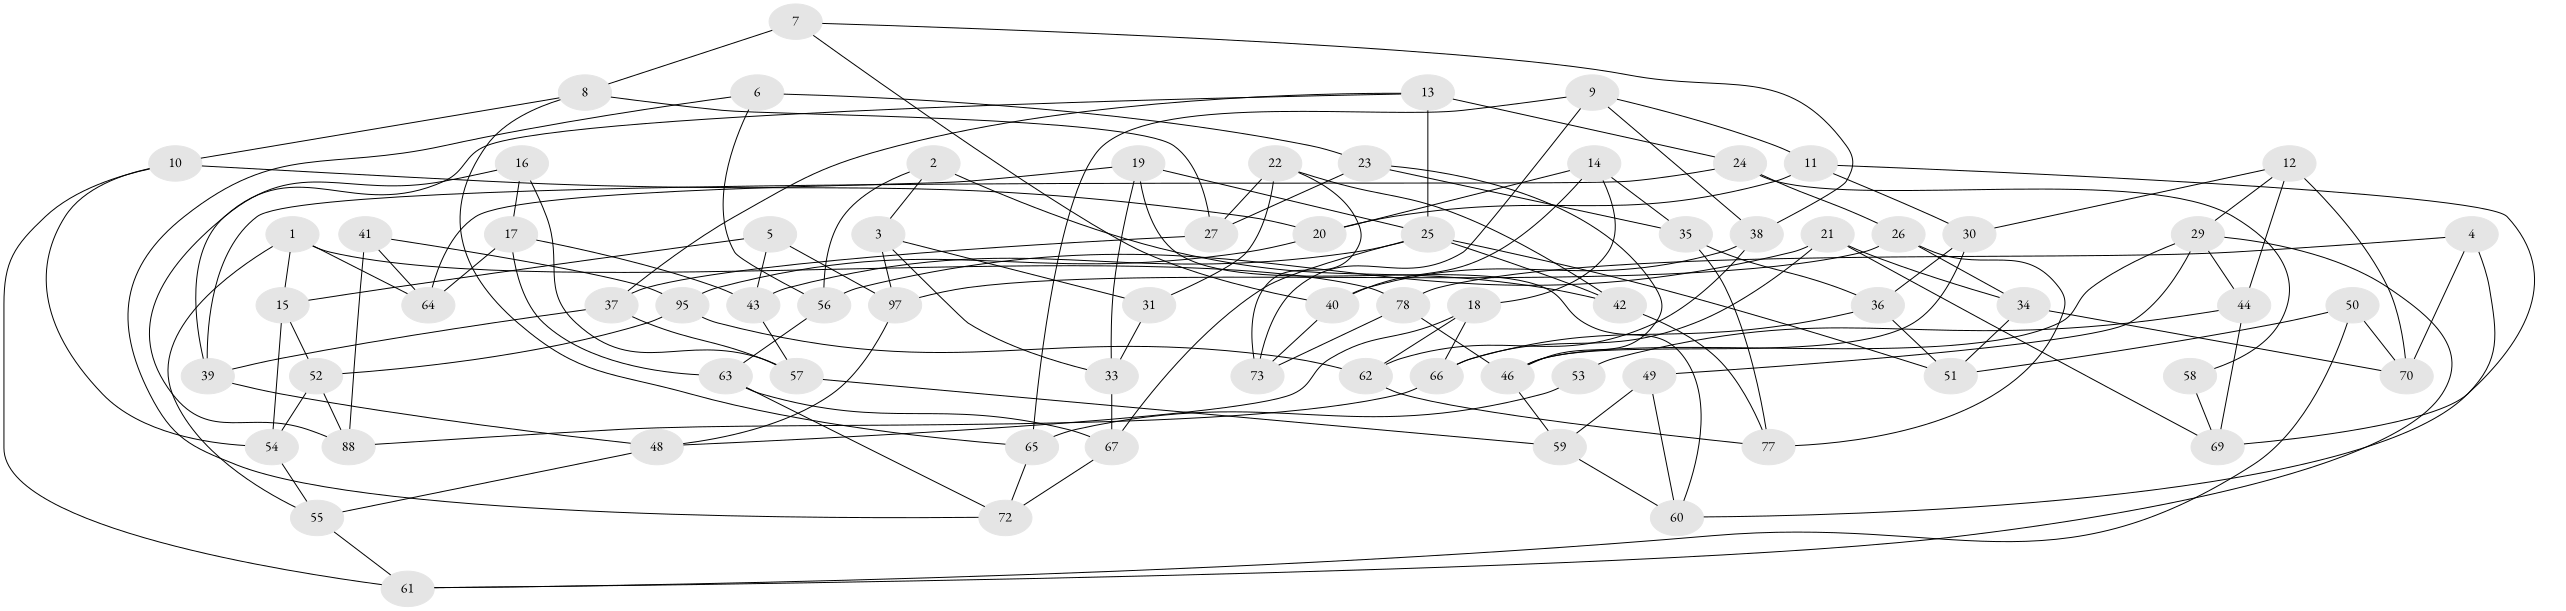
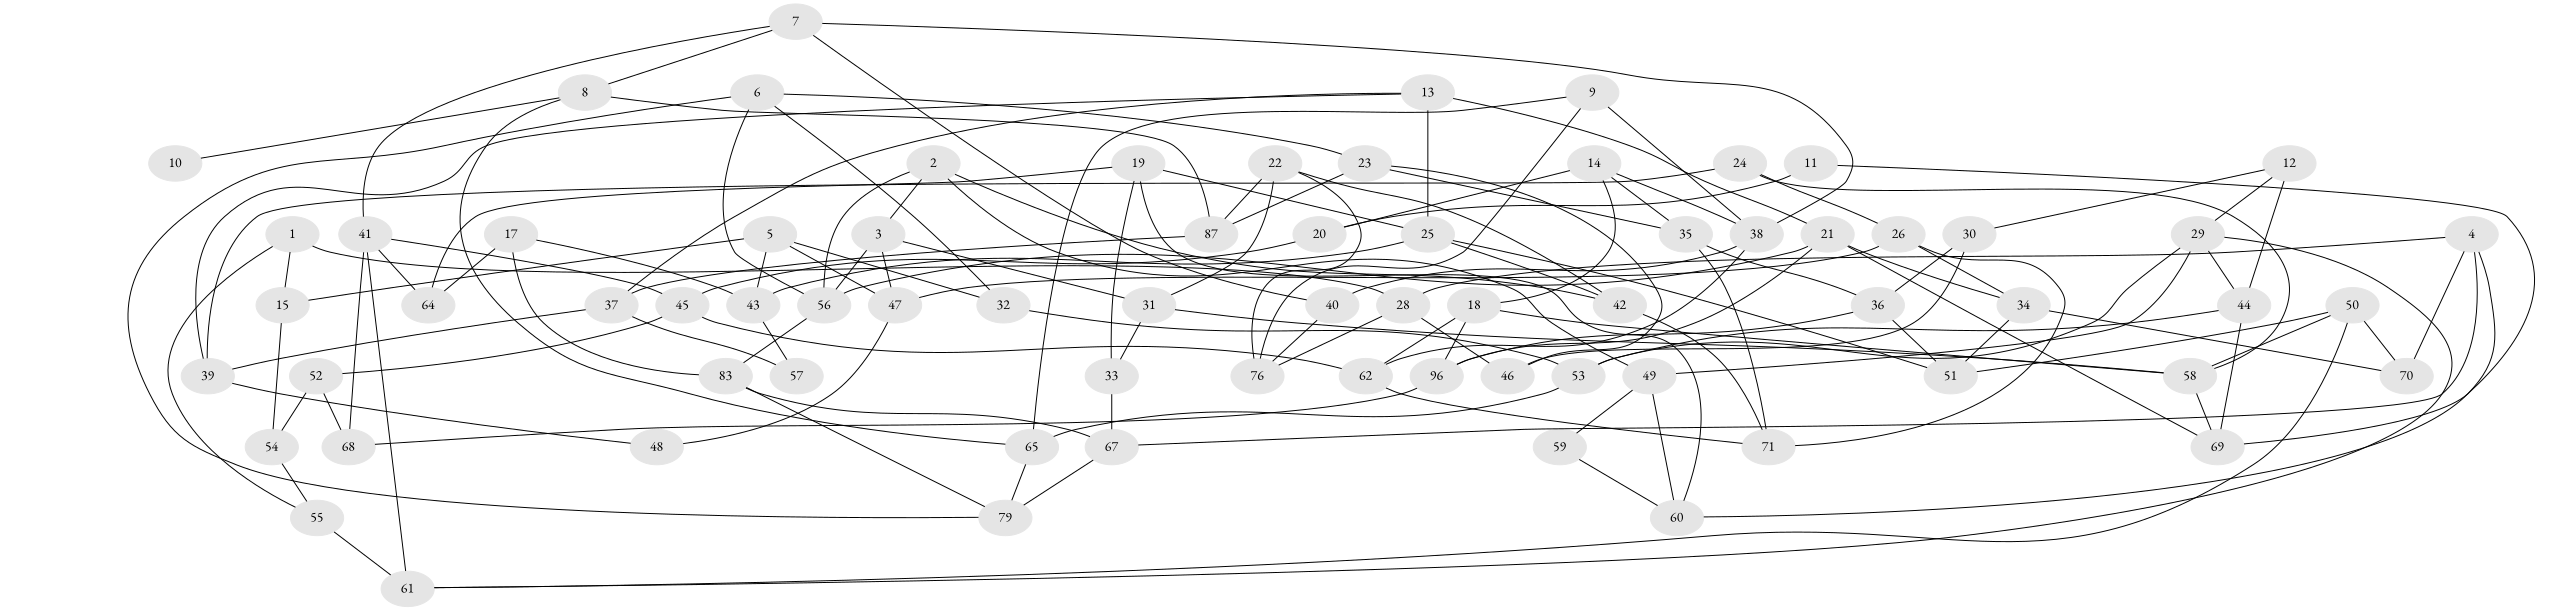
none -> (531, 75)
(1705, 122) -> none
(1584, 128) -> (1635, 148)
(522, 163) -> none
(558, 184) -> none
(1891, 198) -> none
(1211, 234) -> (1211, 234)
(2372, 259) -> none
(1480, 260) -> (1670, 196)
none -> (1325, 262)
(356, 267) -> none
(1241, 303) -> (1866, 425)
(682, 305) -> (682, 305)
(895, 305) -> (895, 305)
none -> (1003, 305)
(1403, 305) -> (1403, 305)
(978, 329) -> (851, 270)
(61, 337) -> none
none -> (1521, 338)
none -> (2277, 338)
(299, 341) -> none
(1899, 348) -> (1904, 357)
(726, 376) -> (726, 376)
(1257, 376) -> (1257, 376)
(1437, 376) -> (1437, 376)
(1125, 407) -> none
(1534, 412) -> none
(941, 431) -> (1831, 345)
(349, 447) -> (349, 447)
(1769, 447) -> (1769, 447)
(15, 473) -> (386, 404)
(487, 482) -> none
(1005, 518) -> (1005, 518)
